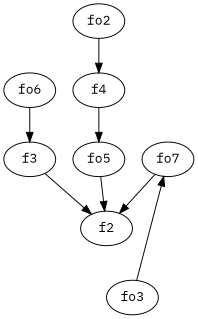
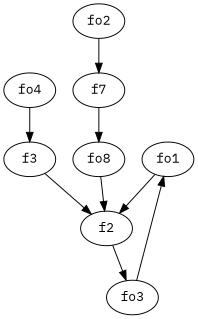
(30, 90) -> (30, 90)
(99, 90) -> (99, 90)
(99, 159) -> (99, 159)
(168, 159) -> (168, 159)
none -> (118, 258)
